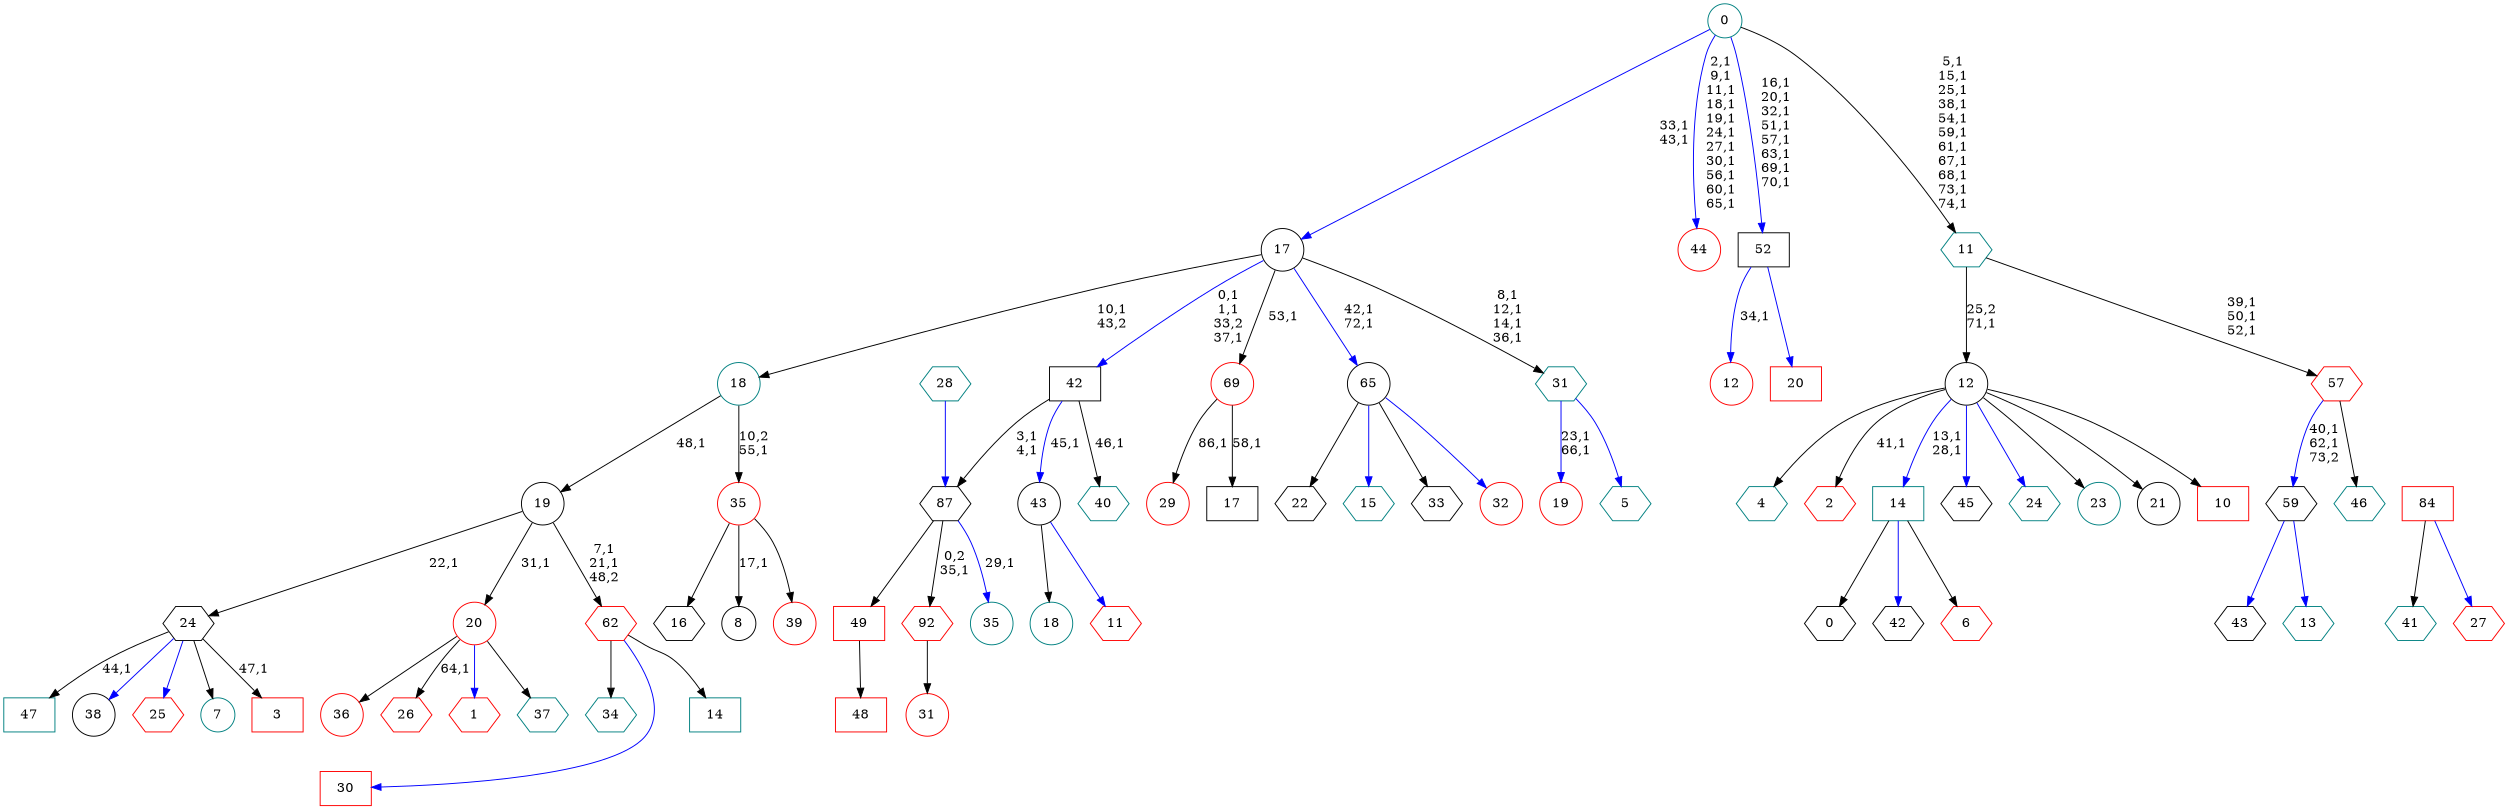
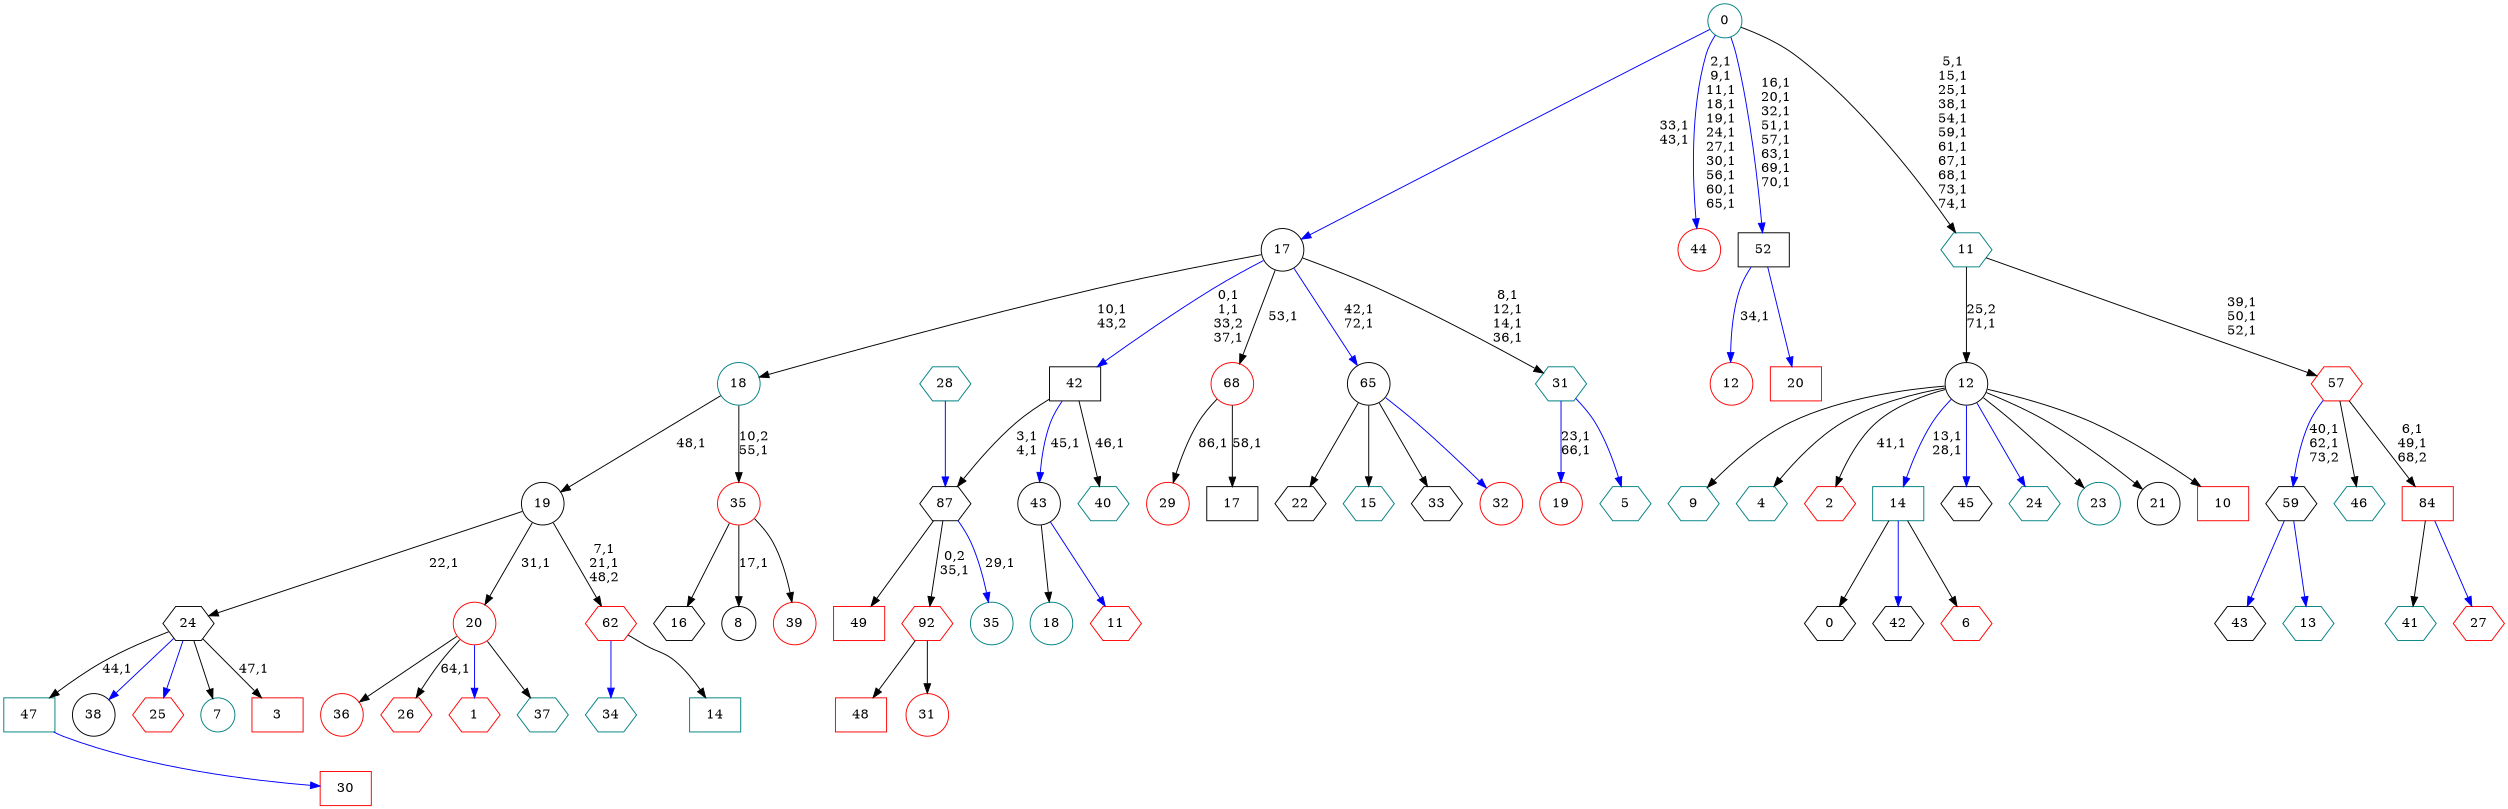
(1232, 384) -> (1232, 384)
none -> (2379, 440)
(1369, 441) -> (1369, 441)
none -> (1694, 504)
(611, 664) -> (611, 664)
(860, 664) -> (897, 665)
(569, 769) -> (180, 768)
